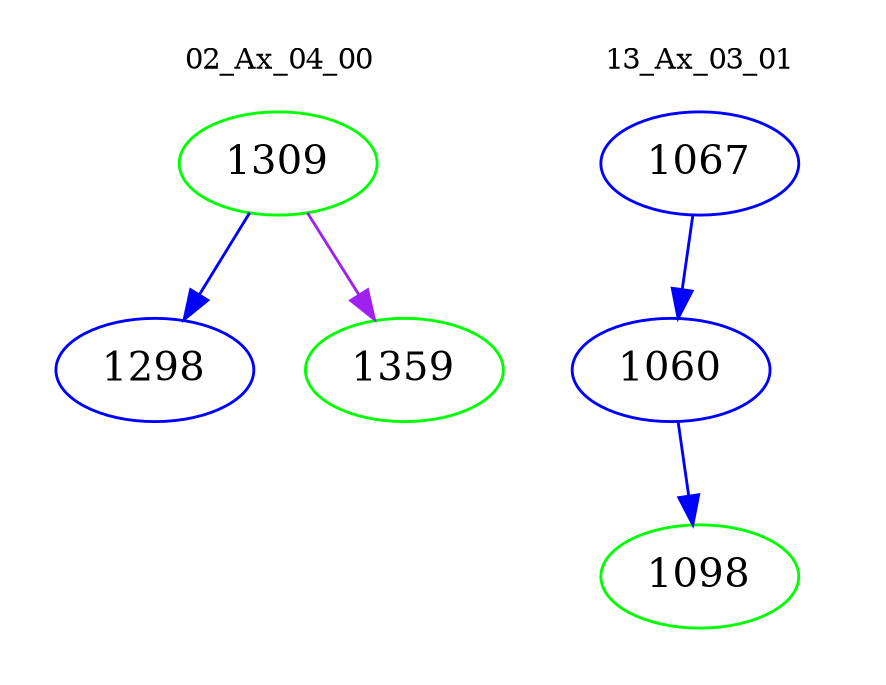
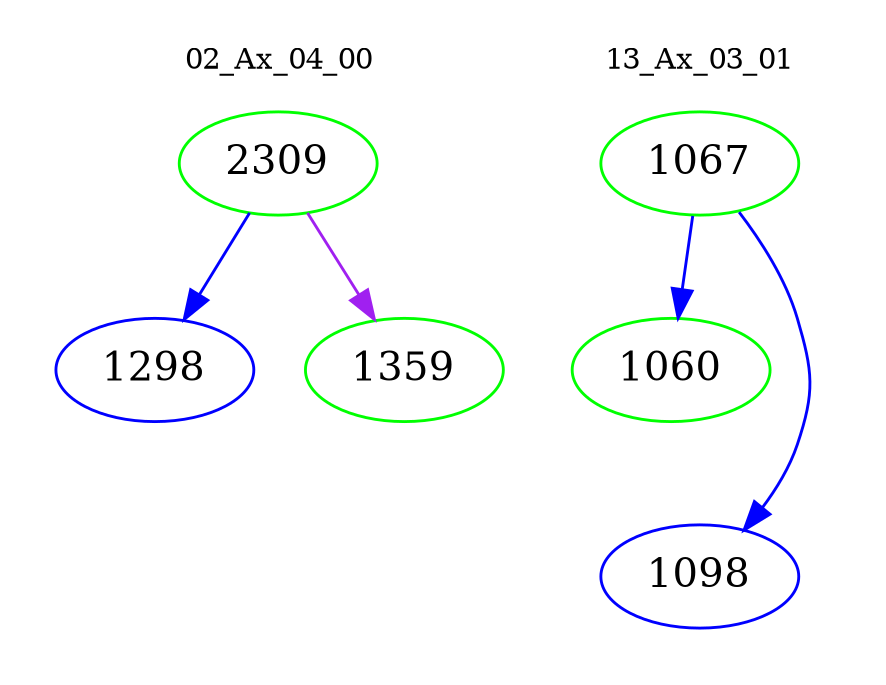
(278, 163) -> (278, 163)
(700, 163) -> (700, 163)
(671, 370) -> (671, 370)
(683, 459) -> (807, 357)
(700, 576) -> (700, 576)
